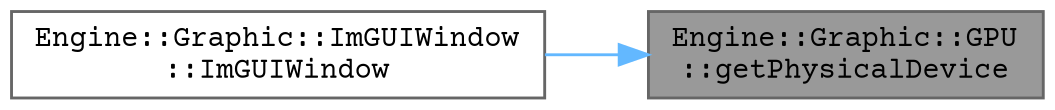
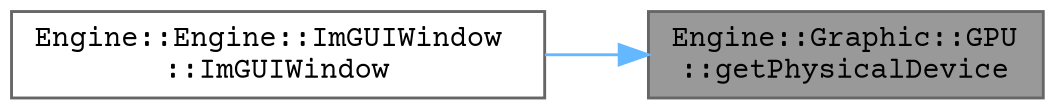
(278, 55) -> (278, 55)
